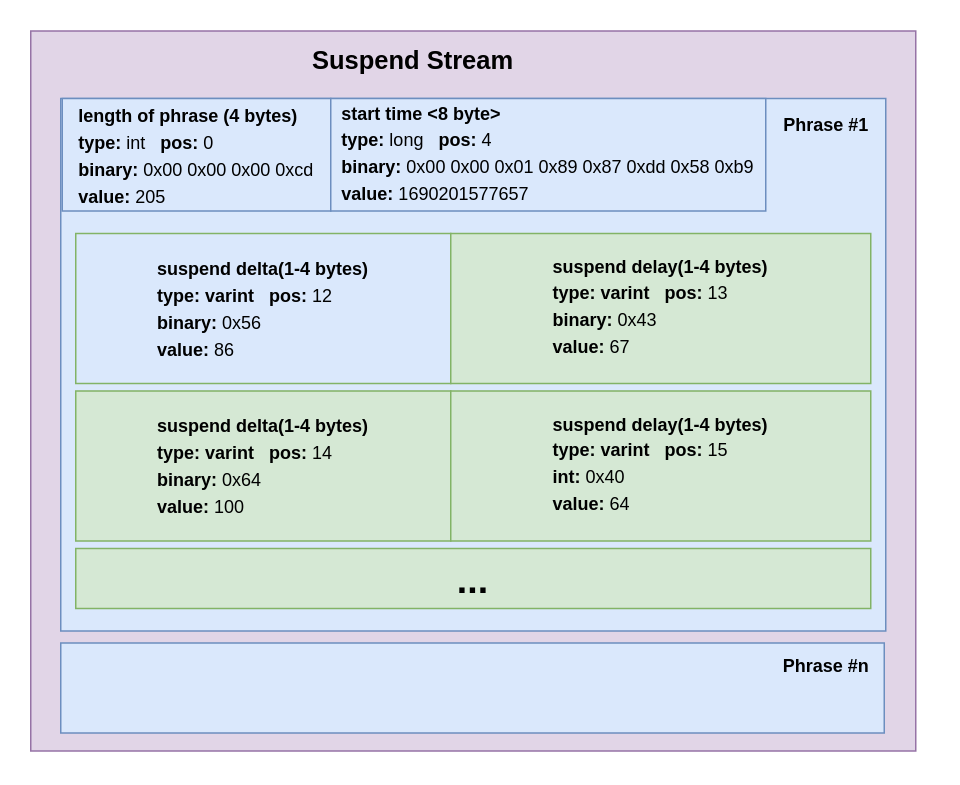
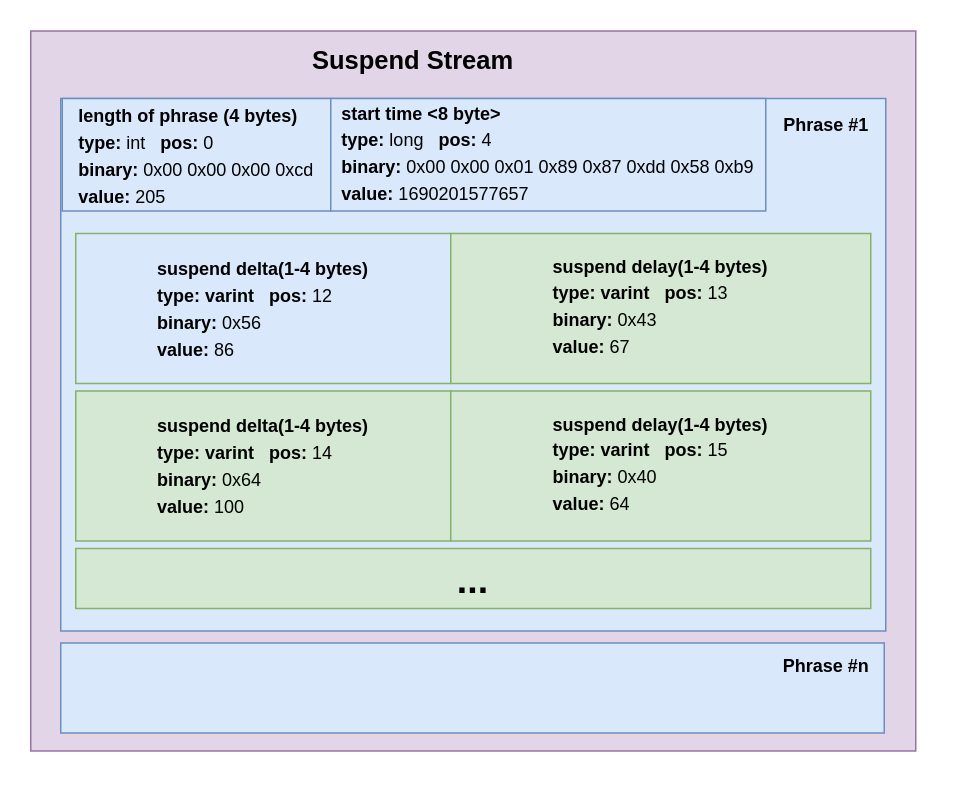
(661, 466) -> (661, 466)
